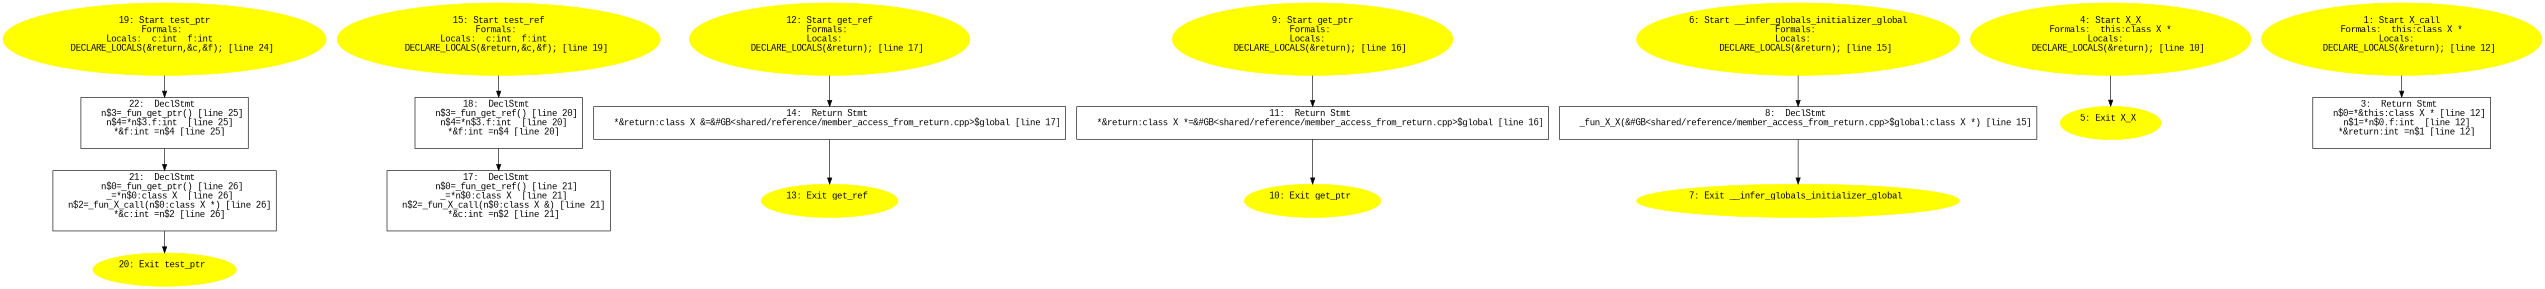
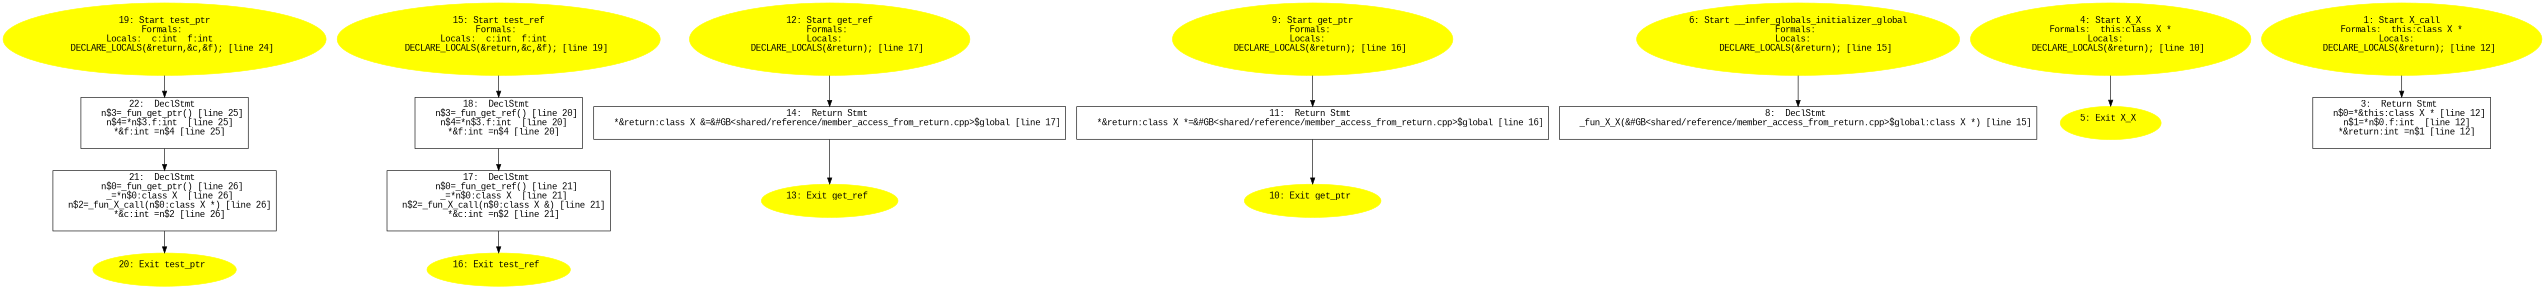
(1798, 201) -> none
none -> (499, 270)
